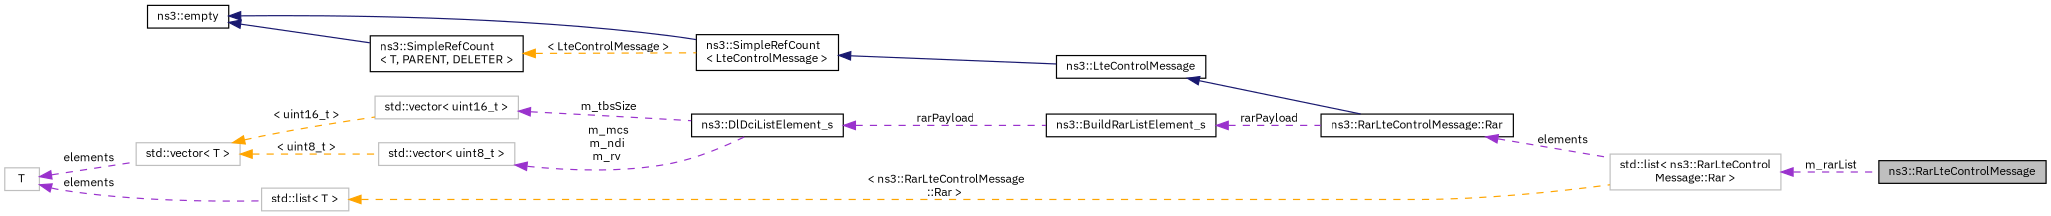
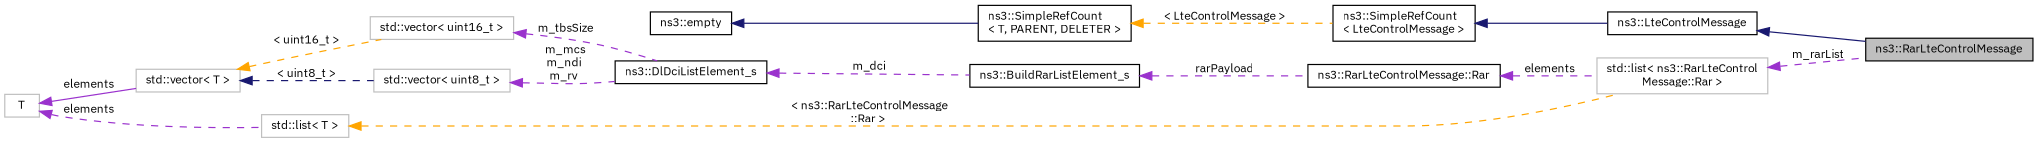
(469, 20) -> none
(1280, 97) -> (1817, 37)
(945, 119) -> (868, 67)
(315, 154) -> (313, 81)
(94, 168) -> (94, 95)
